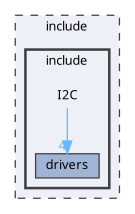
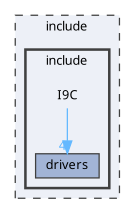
(67, 96) -> (67, 96)
